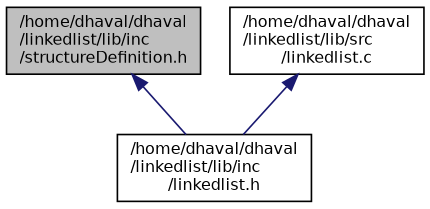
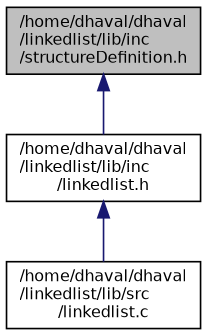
(265, 111) -> (104, 240)
